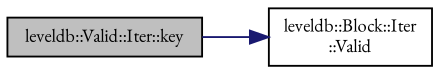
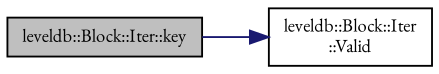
(105, 37) -> (105, 37)
